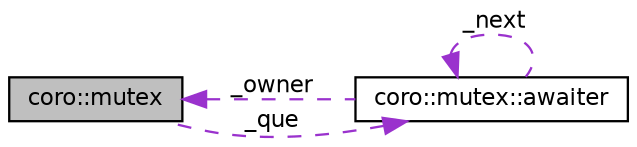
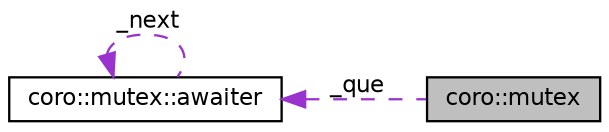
(281, 99) -> none
